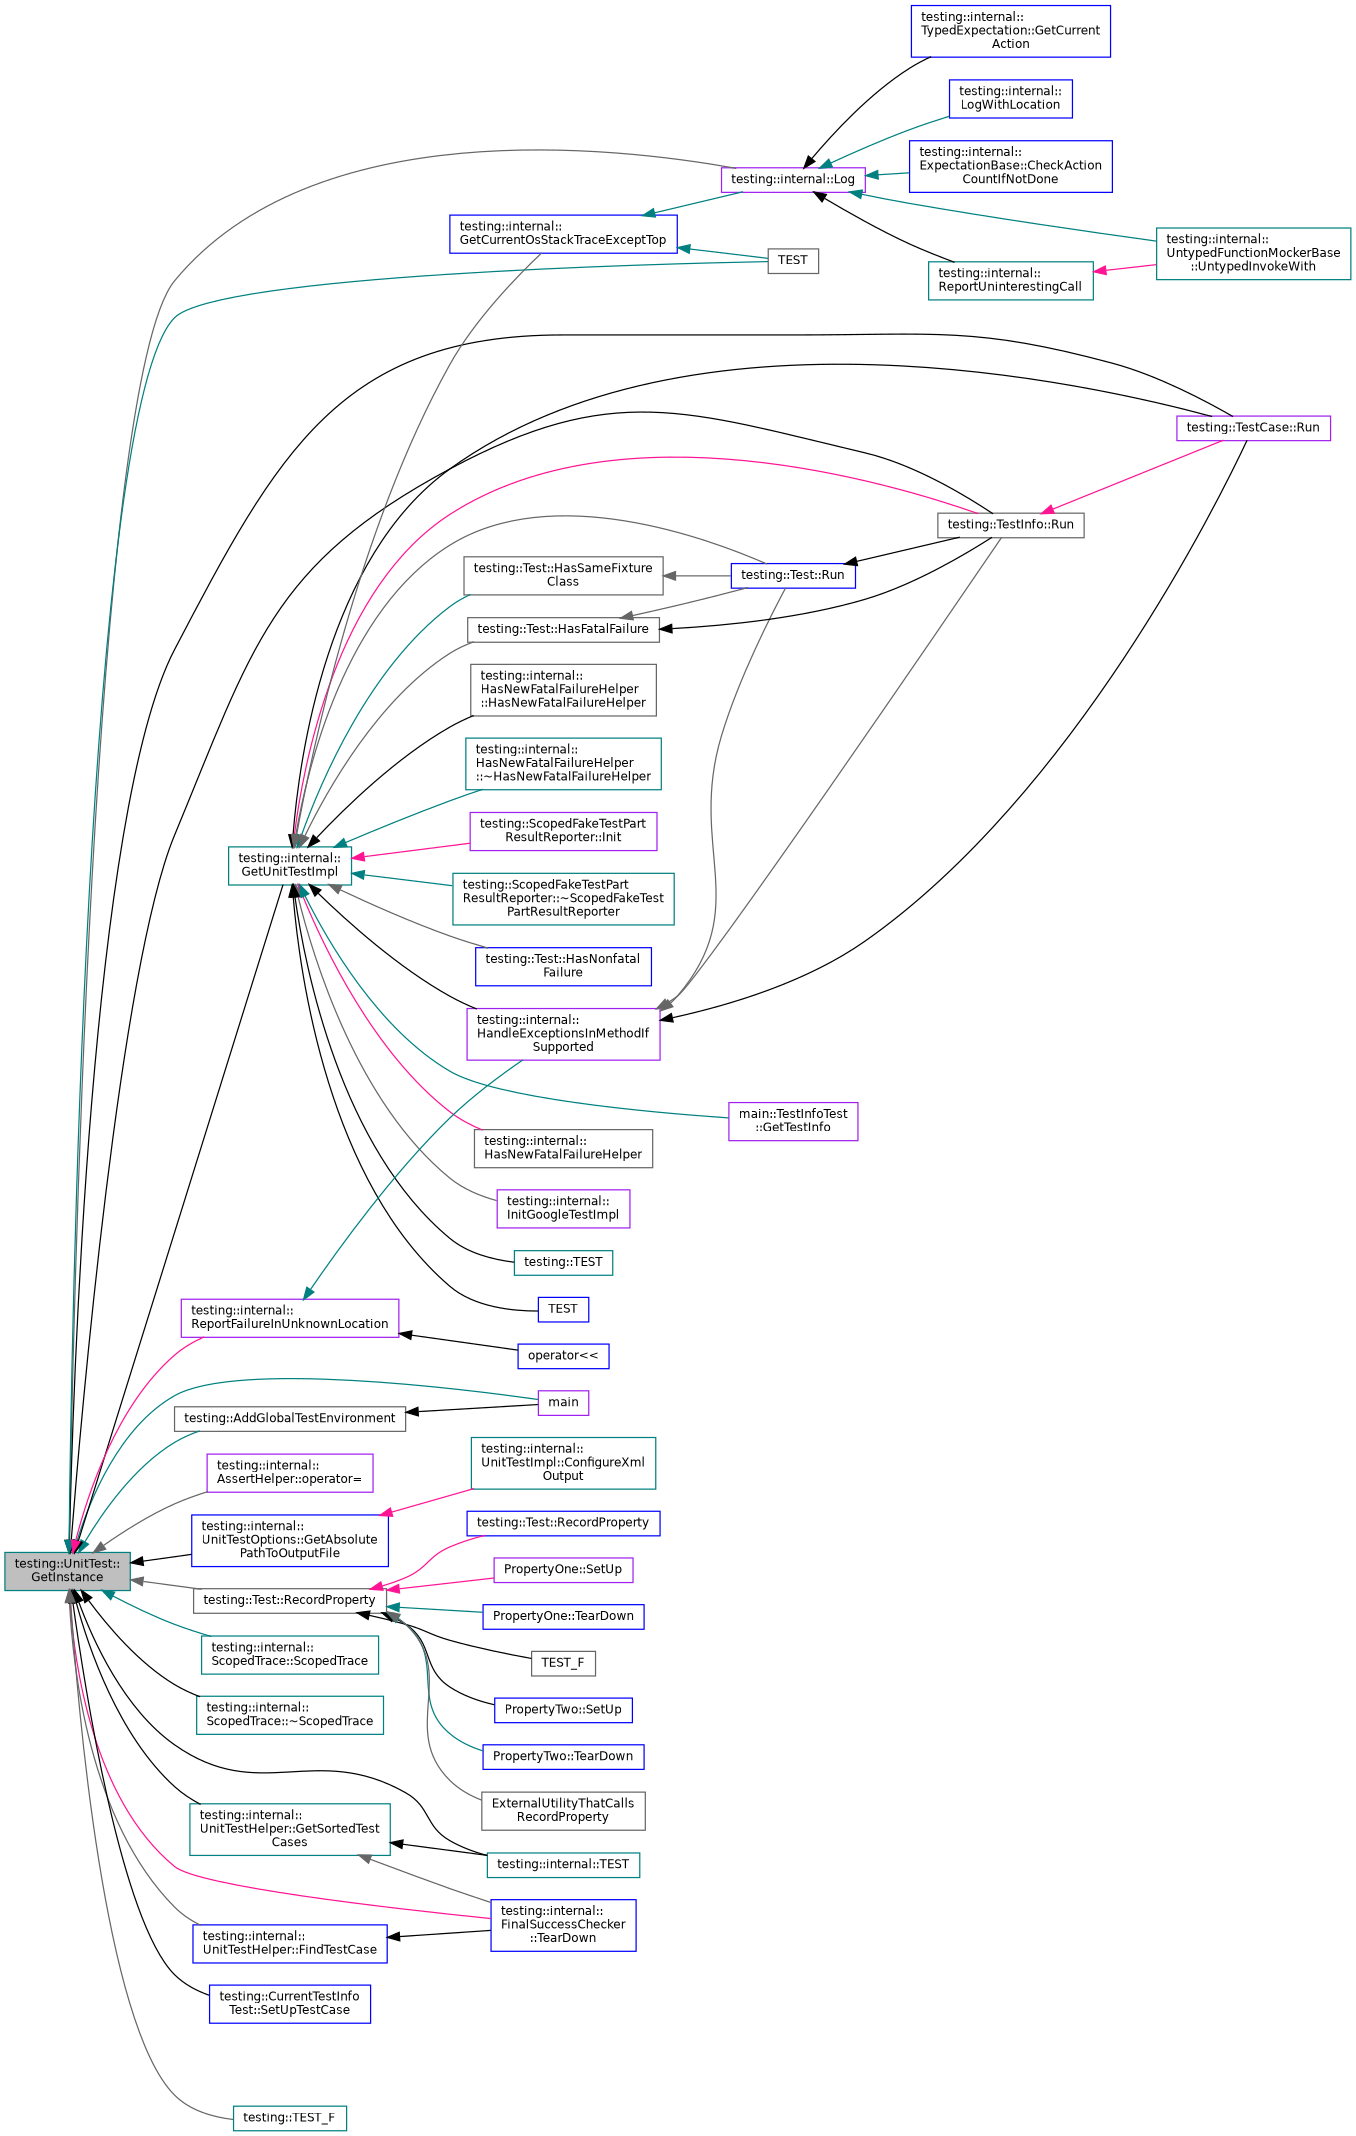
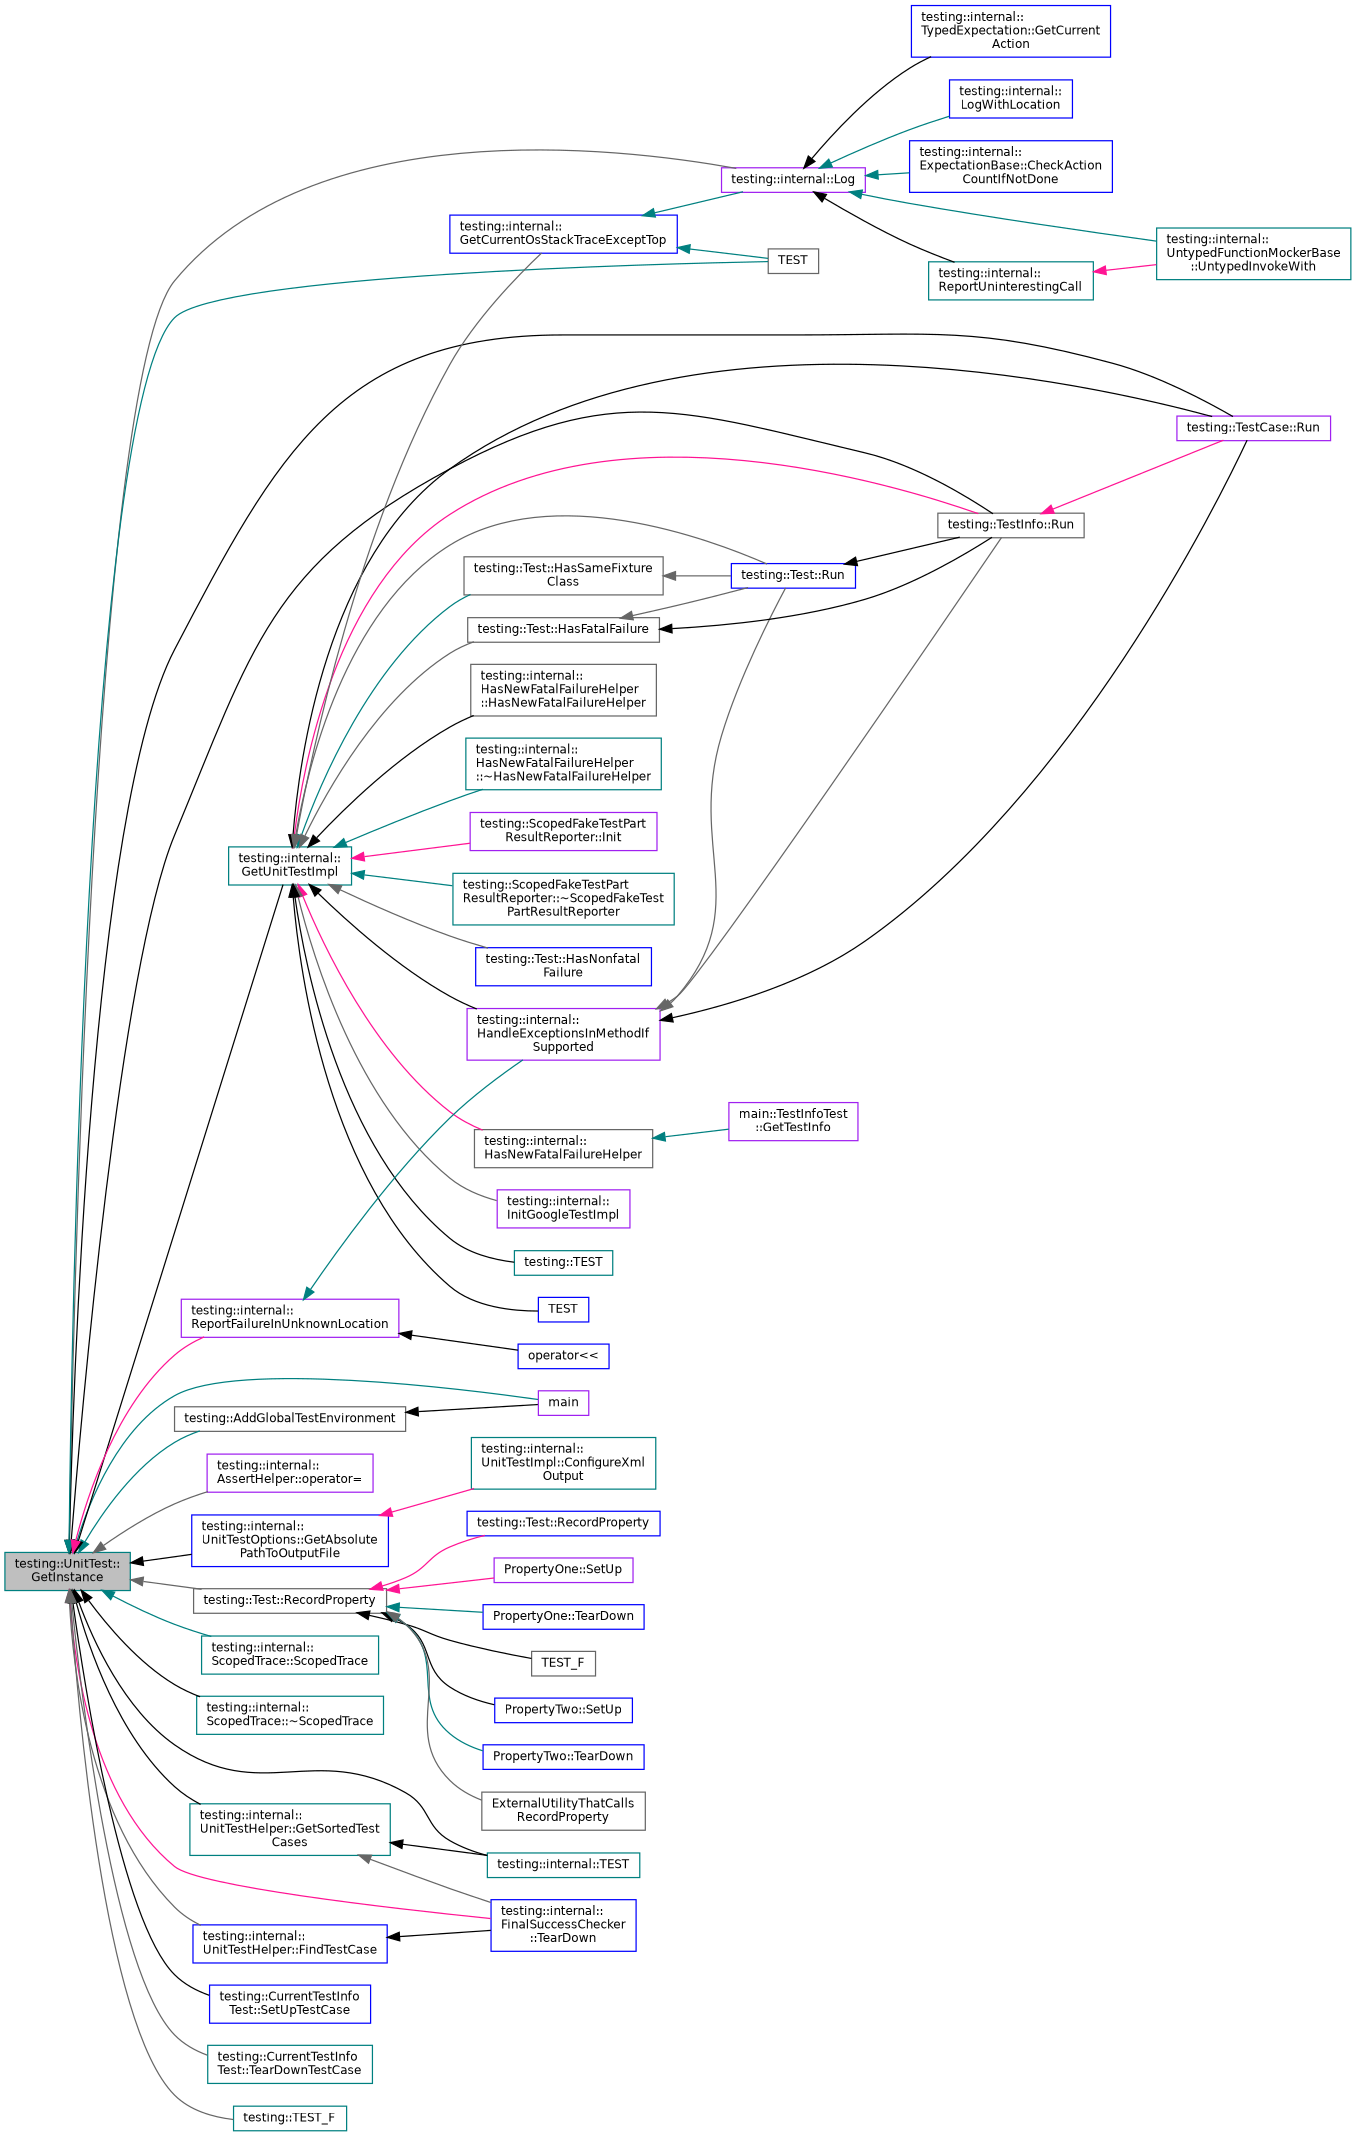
(475, 1082) -> (697, 1133)
none -> (290, 2064)
